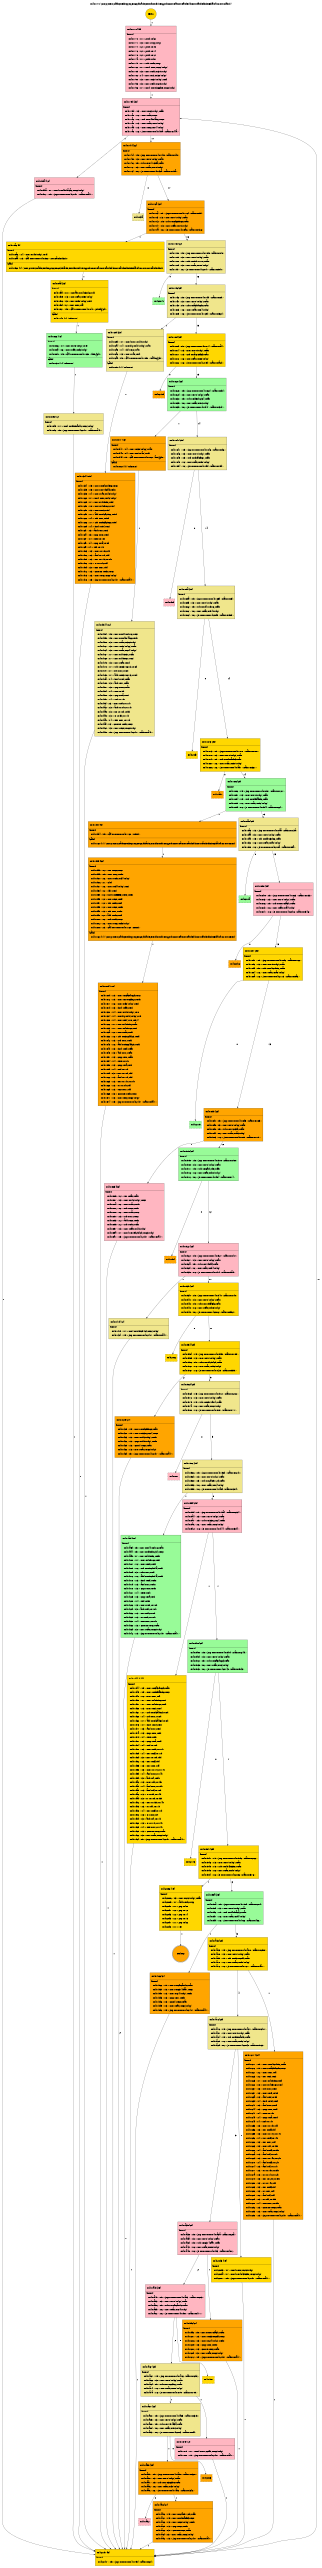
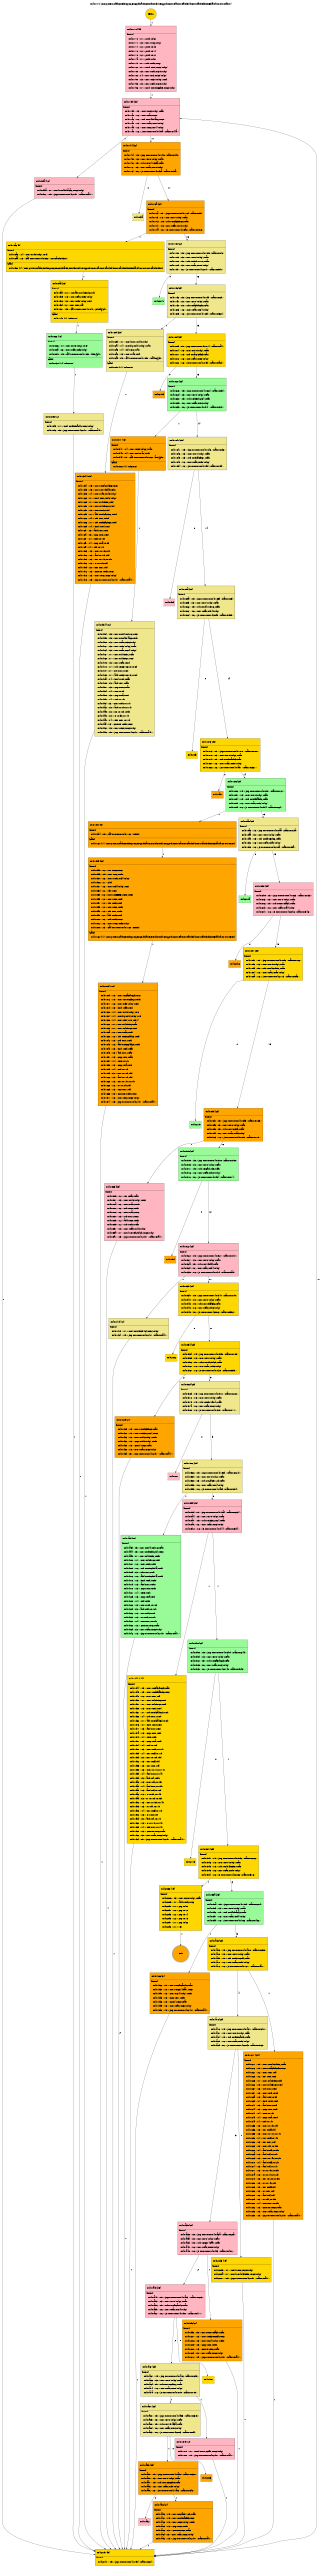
(181, 1954) -> (181, 1954)
